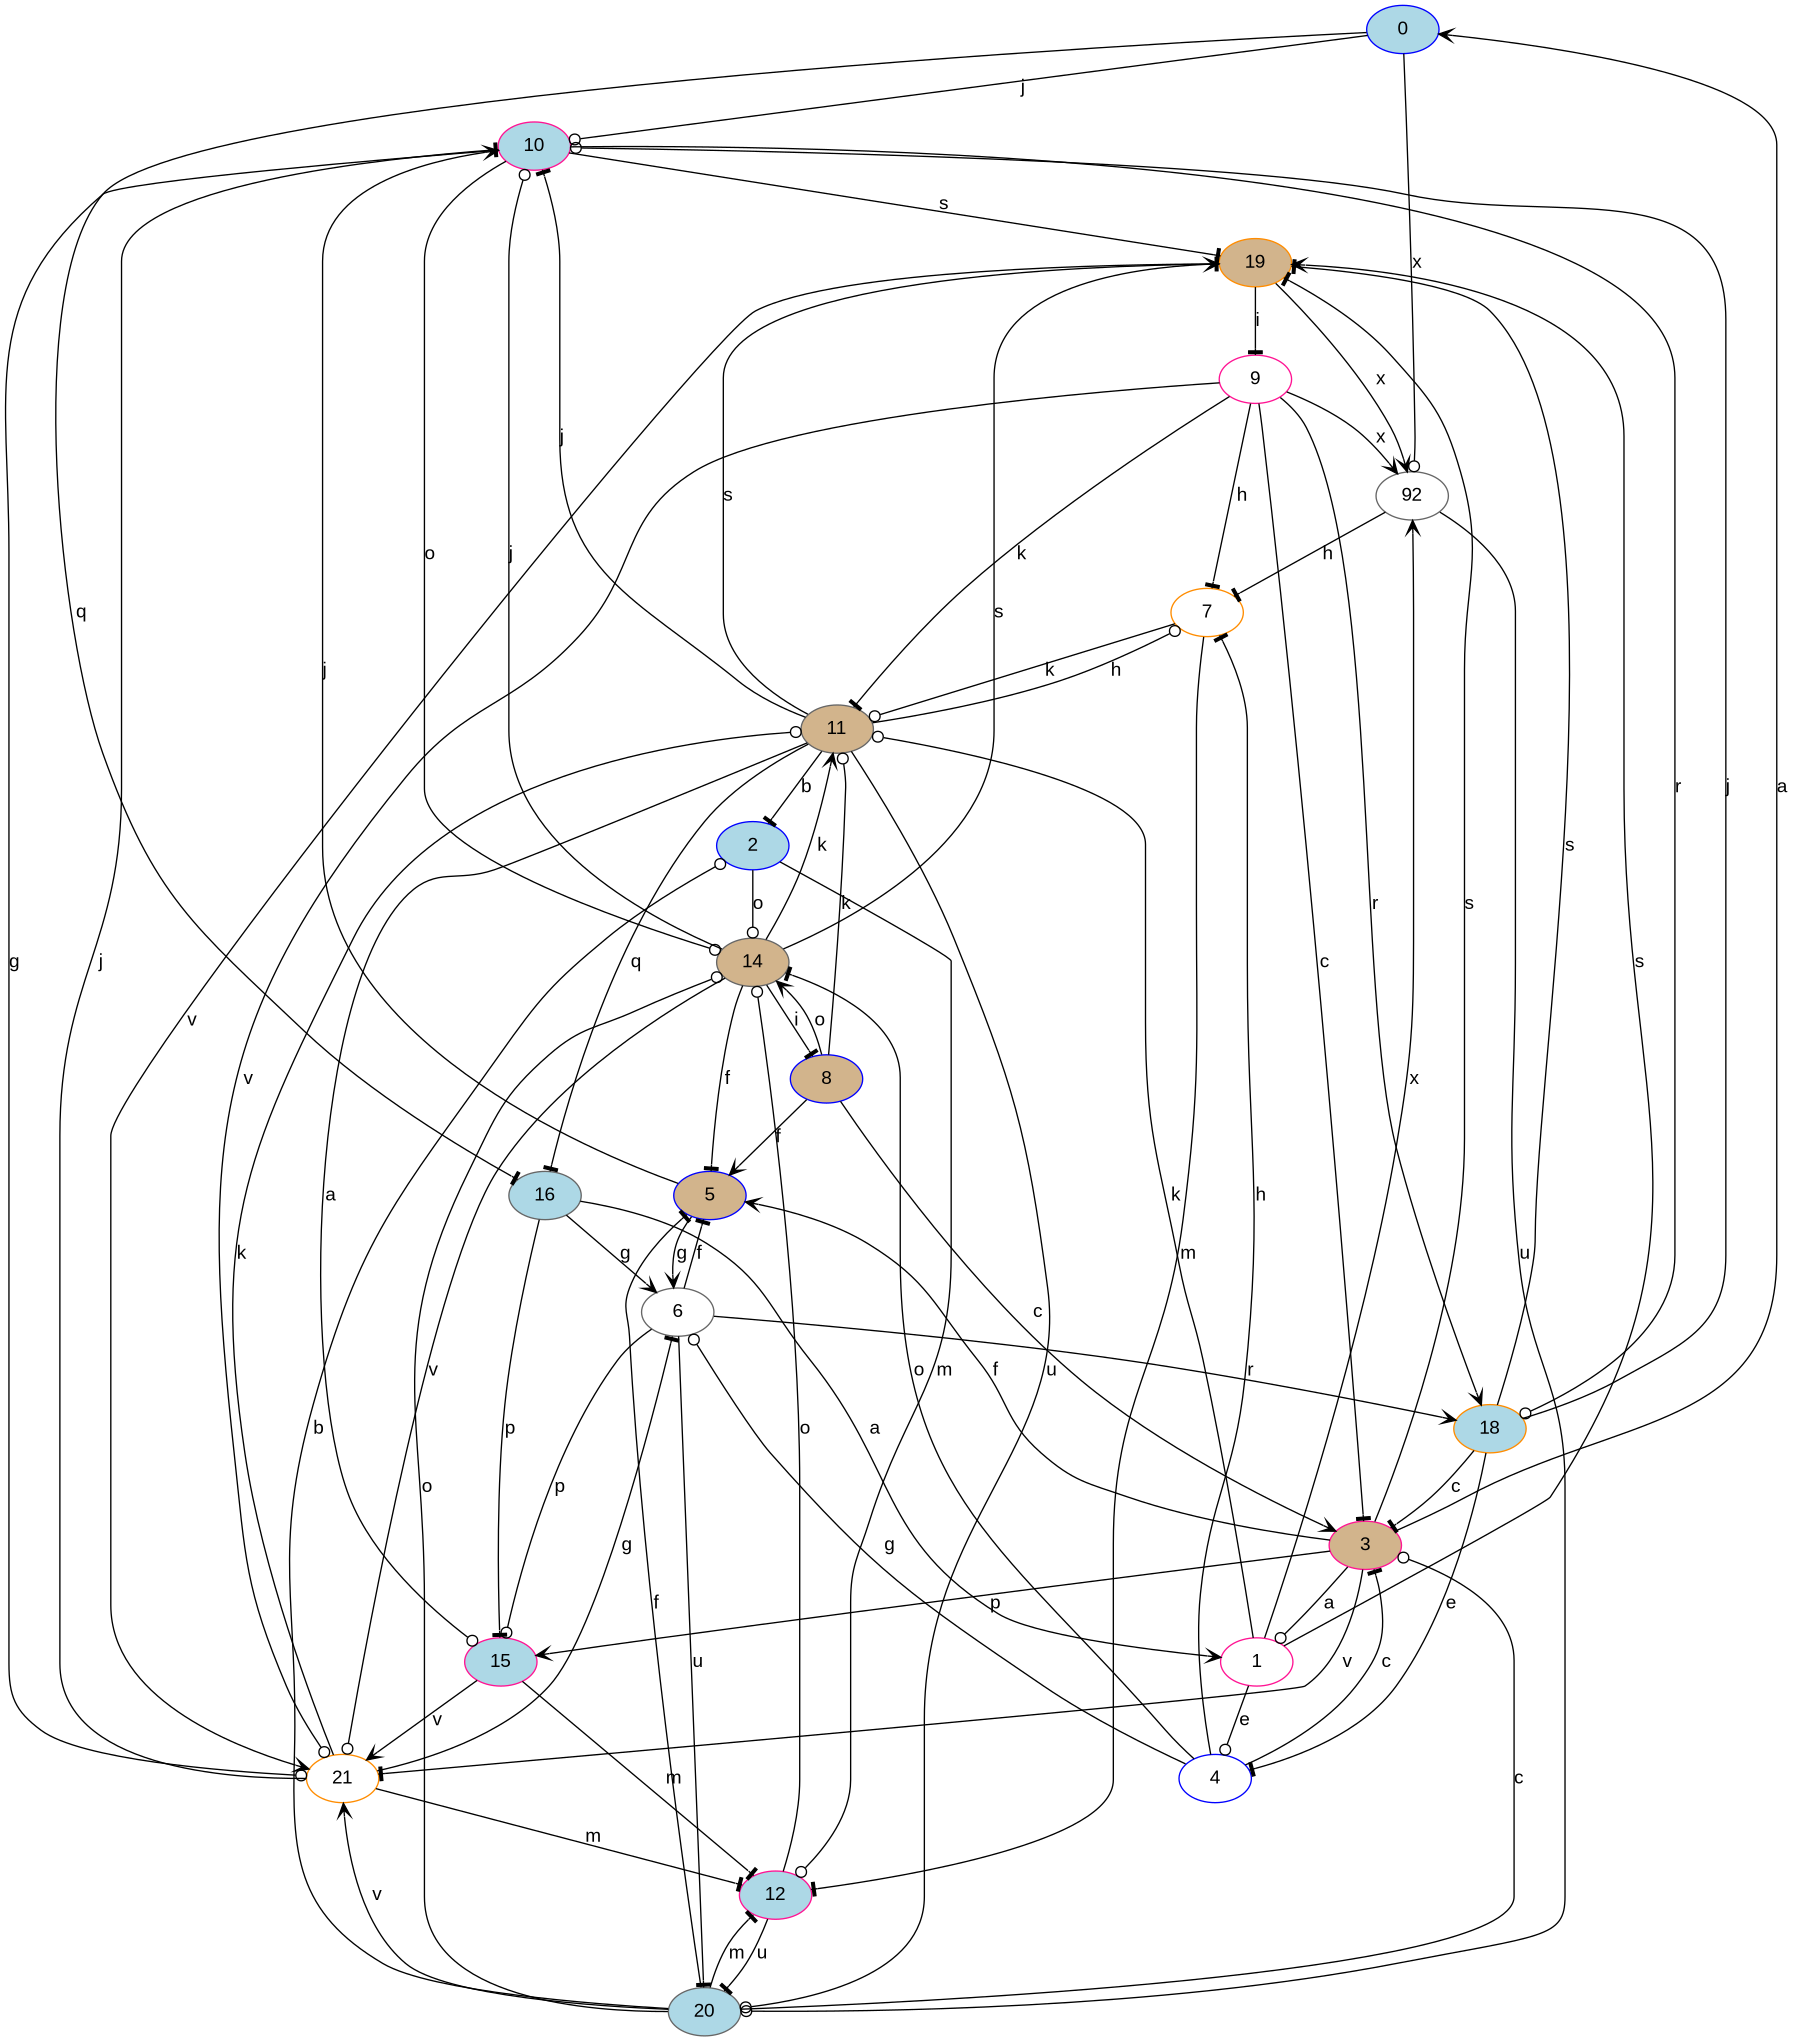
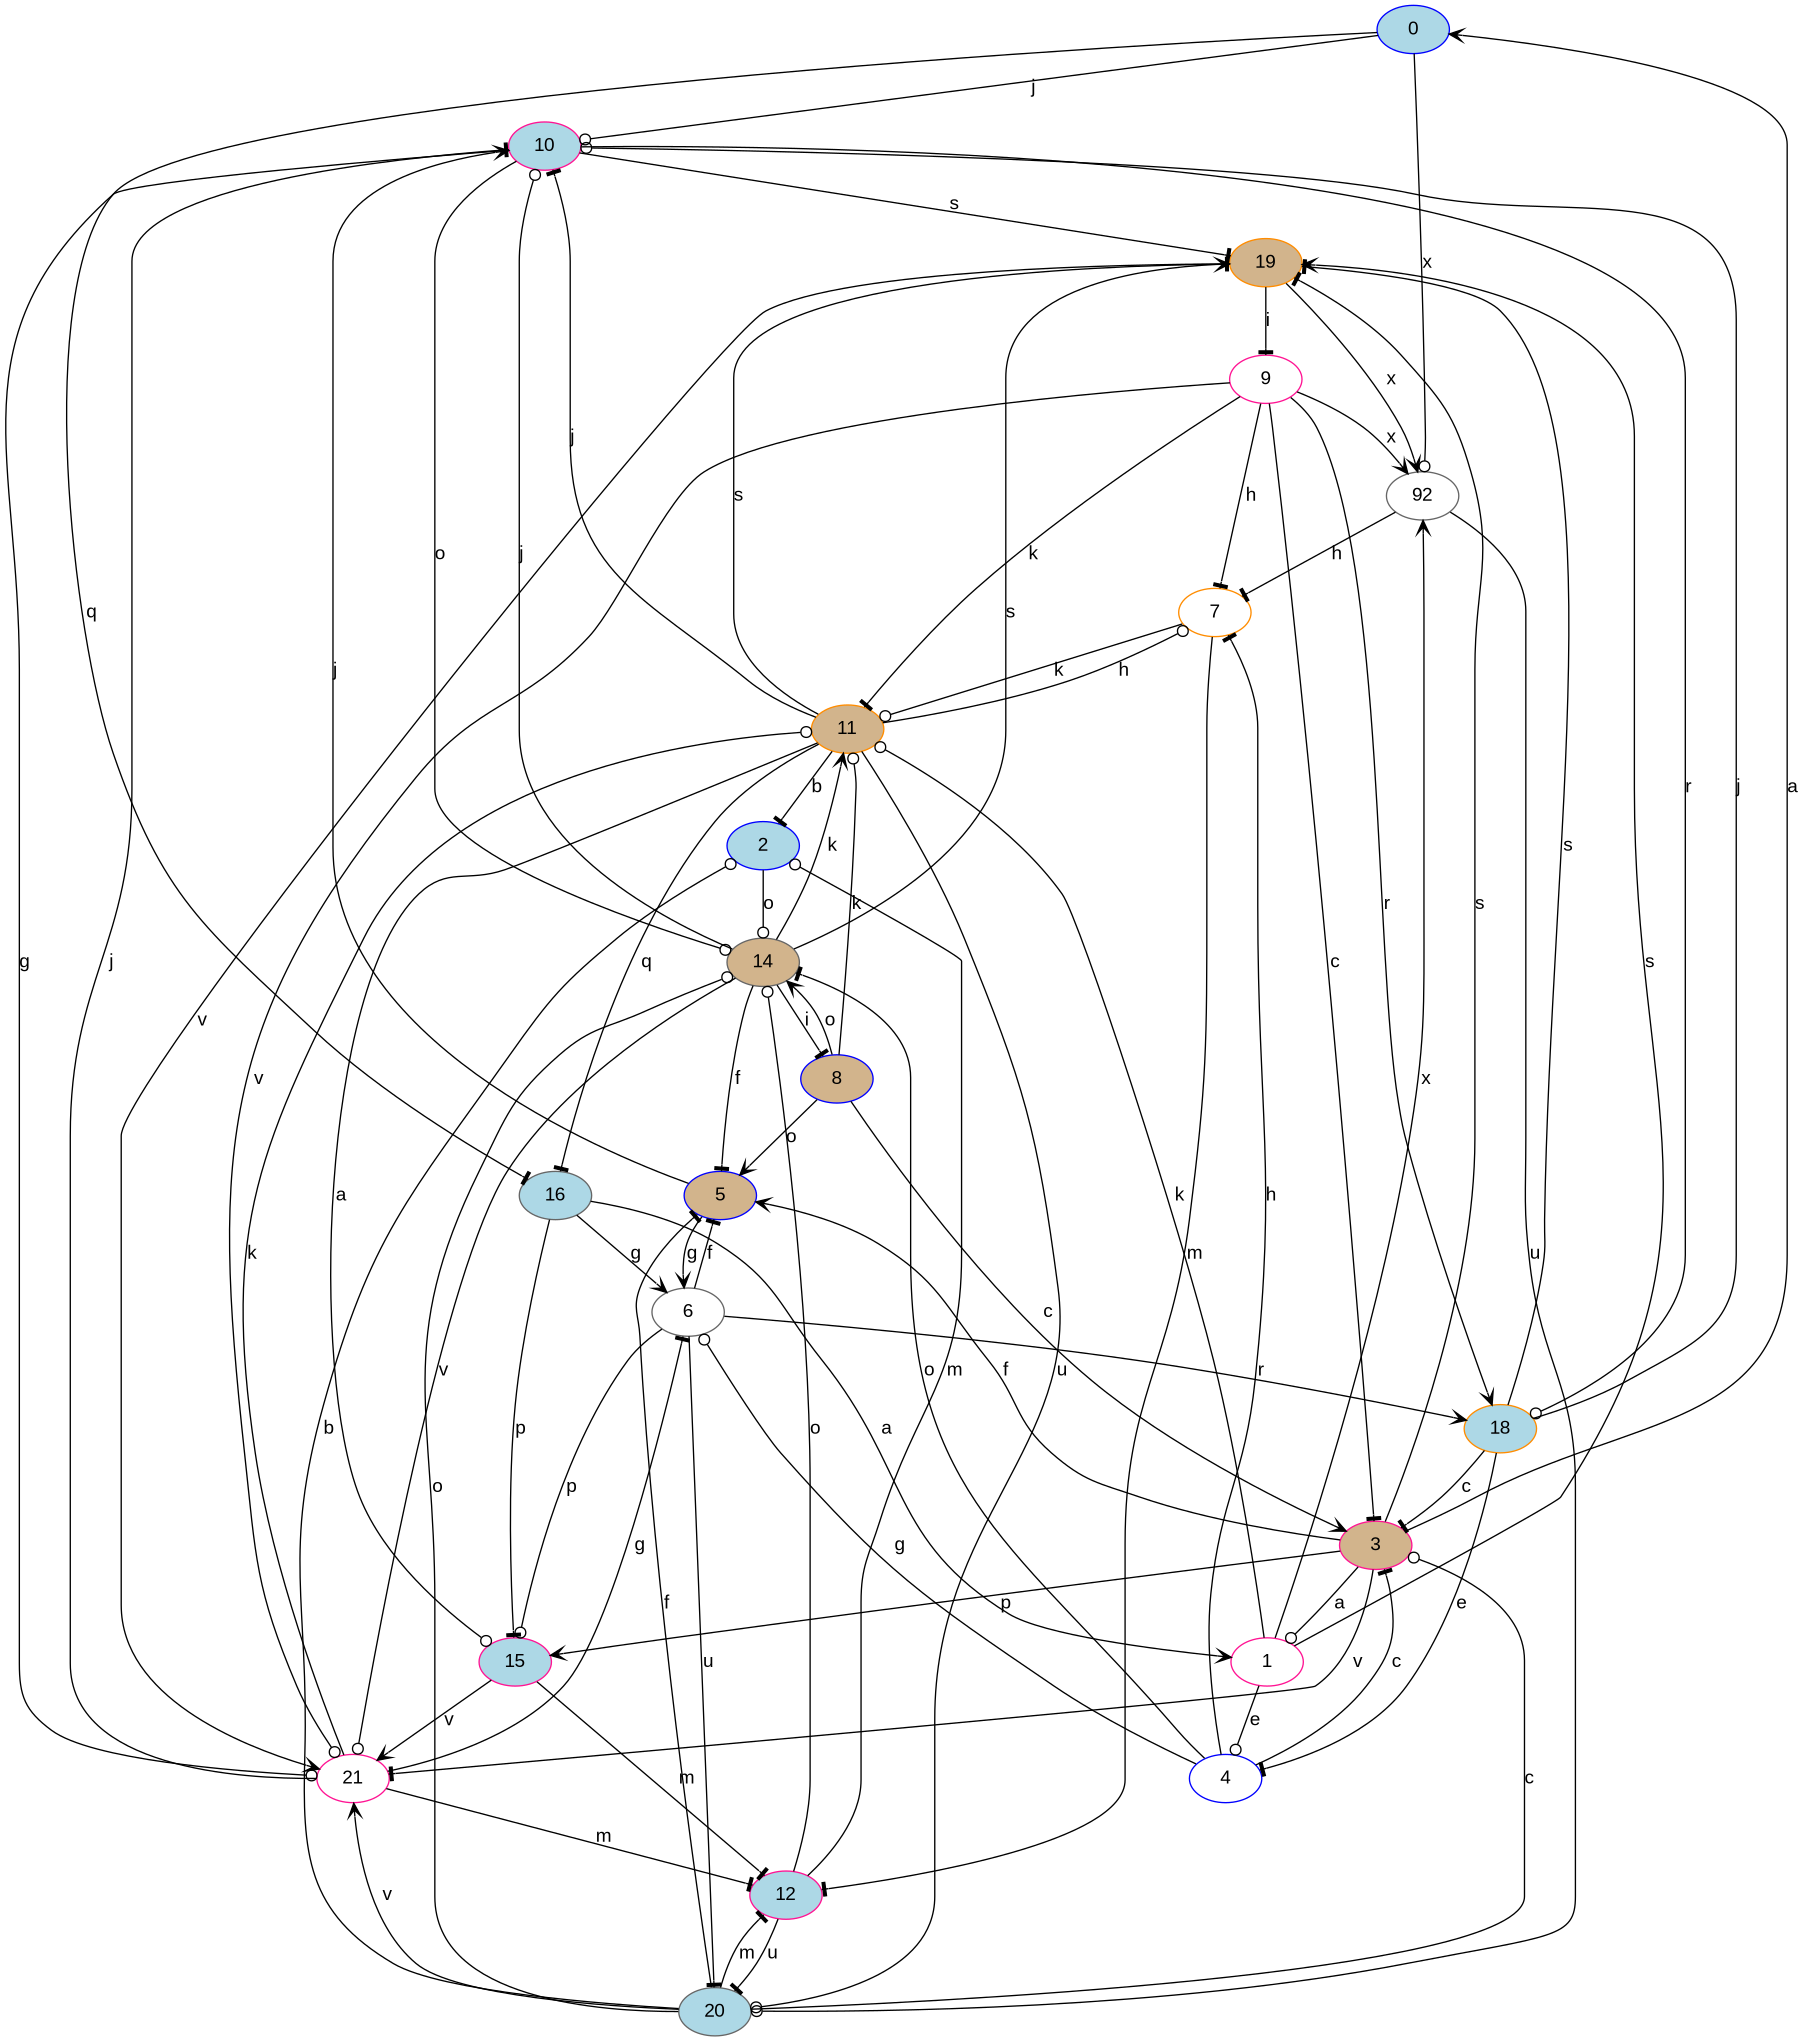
(837, 729) -> (848, 729)
(778, 1137) -> (791, 1137)
(948, 1302) -> (943, 1368)
(343, 1779) -> (353, 1779)
